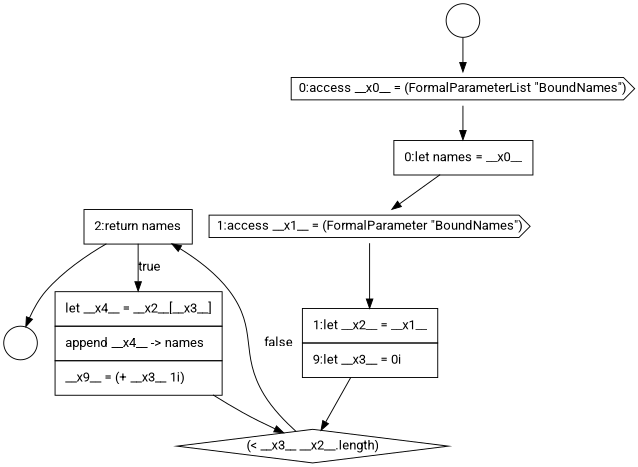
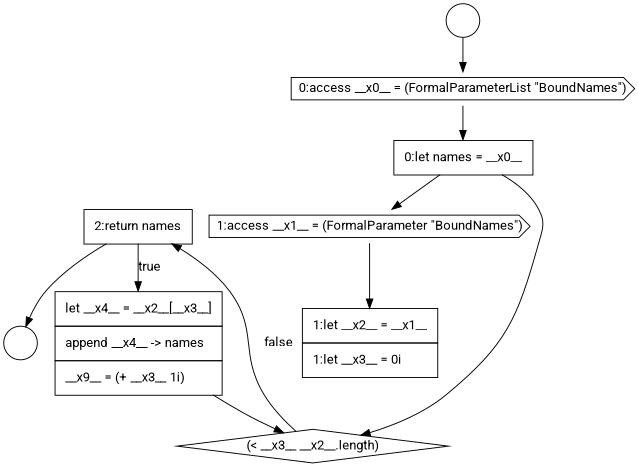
(357, 360) -> (357, 360)
(338, 400) -> (508, 328)
